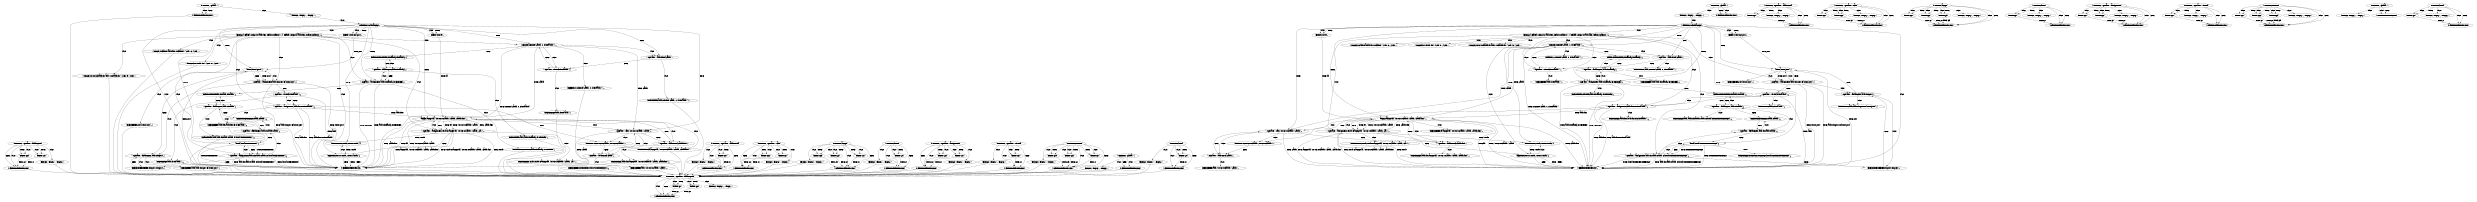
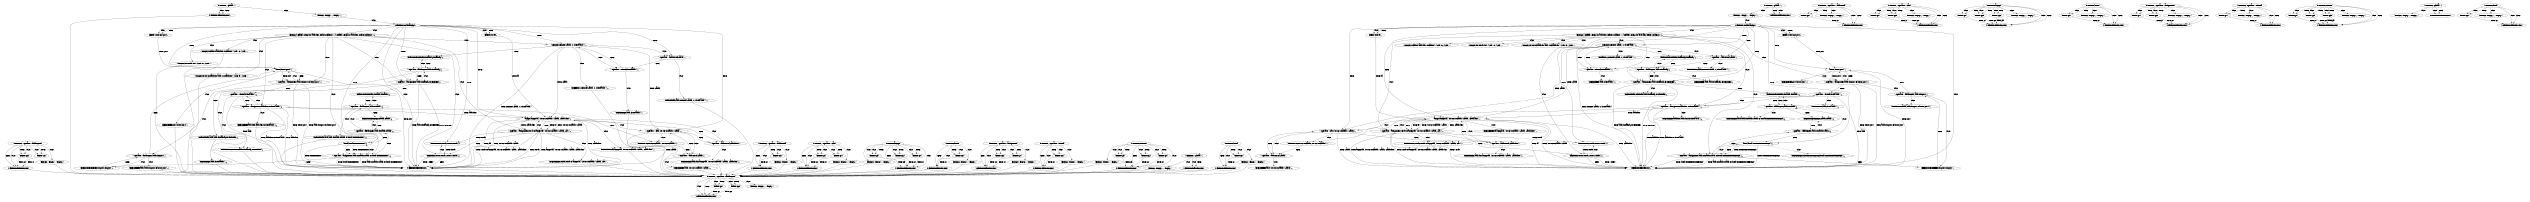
(1746, 150) -> (1799, 150)
(588, 168) -> none
